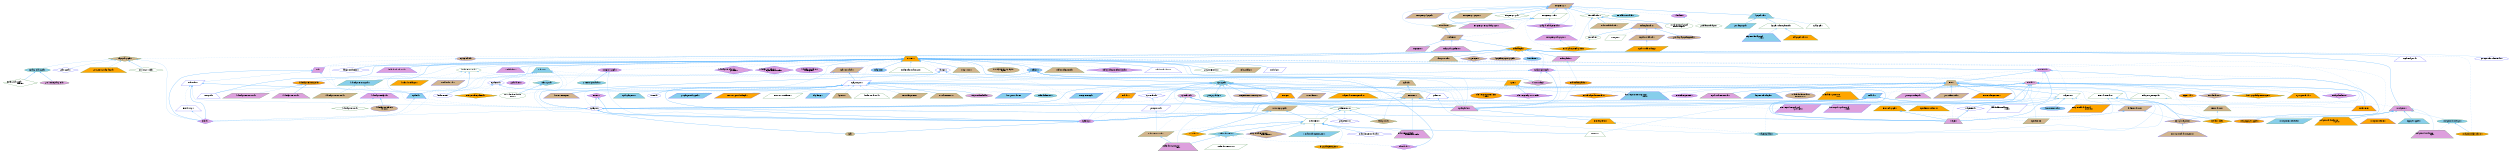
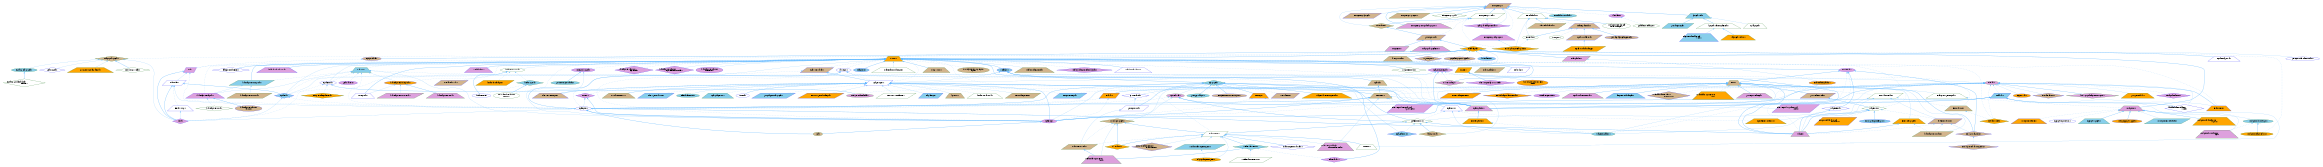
(1595, 16) -> (1532, 16)
(1452, 38) -> (1431, 38)
(1615, 38) -> (1556, 38)
(809, 70) -> (709, 70)
(20, 83) -> (24, 83)
(55, 83) -> none
(2004, 88) -> (1854, 104)
(416, 96) -> (284, 96)
(1645, 96) -> none
(1800, 96) -> (1669, 96)
(2068, 96) -> (1874, 108)
(2258, 96) -> (2093, 96)
(1280, 108) -> (1117, 121)
(2007, 108) -> (2184, 108)
(2053, 108) -> (1875, 121)
(2178, 114) -> none
(1345, 121) -> (1402, 134)
(2036, 121) -> (1933, 134)
none -> (2063, 121)
none -> (1510, 129)
(2183, 134) -> (1974, 147)
